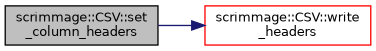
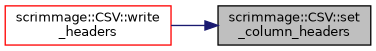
(175, 25) -> (188, 25)
